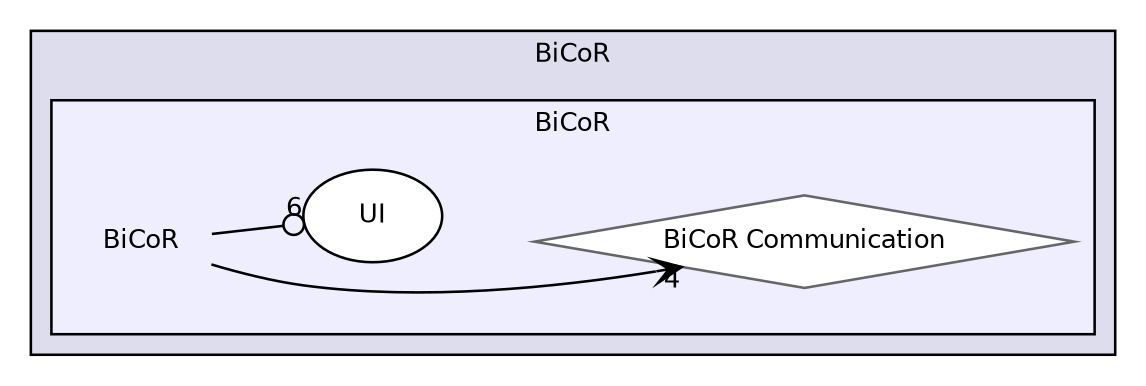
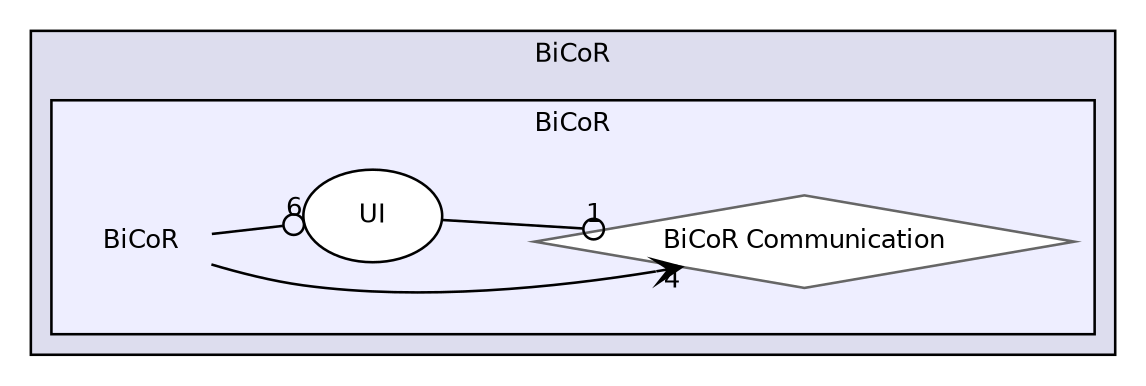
none -> (512, 224)
